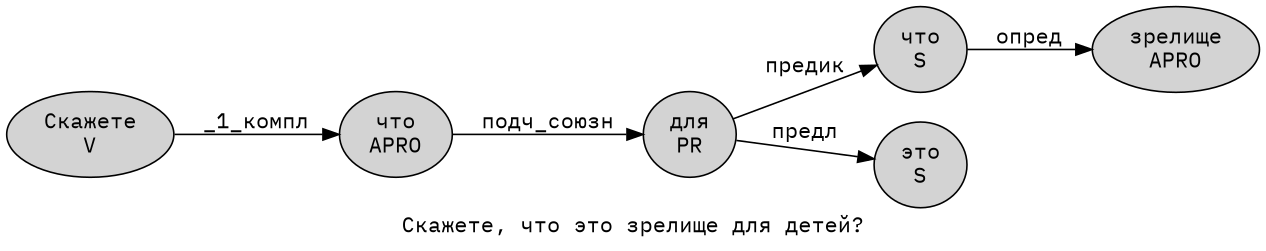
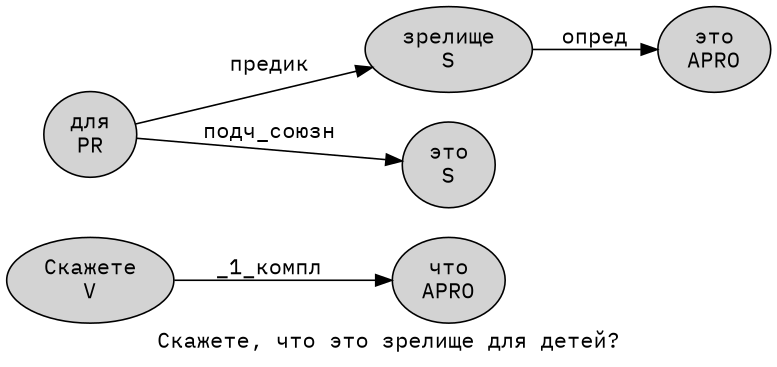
(921, 49) -> (449, 49)
(1176, 49) -> (714, 49)
(805, 132) -> (270, 132)
(540, 134) -> none
